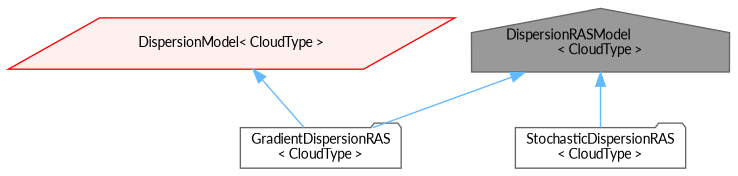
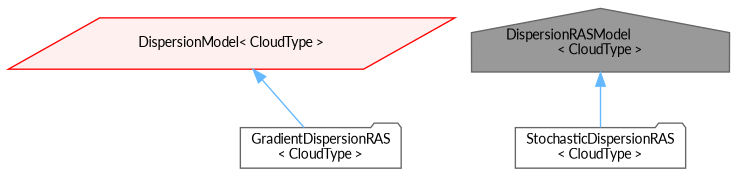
(442, 102) -> none
